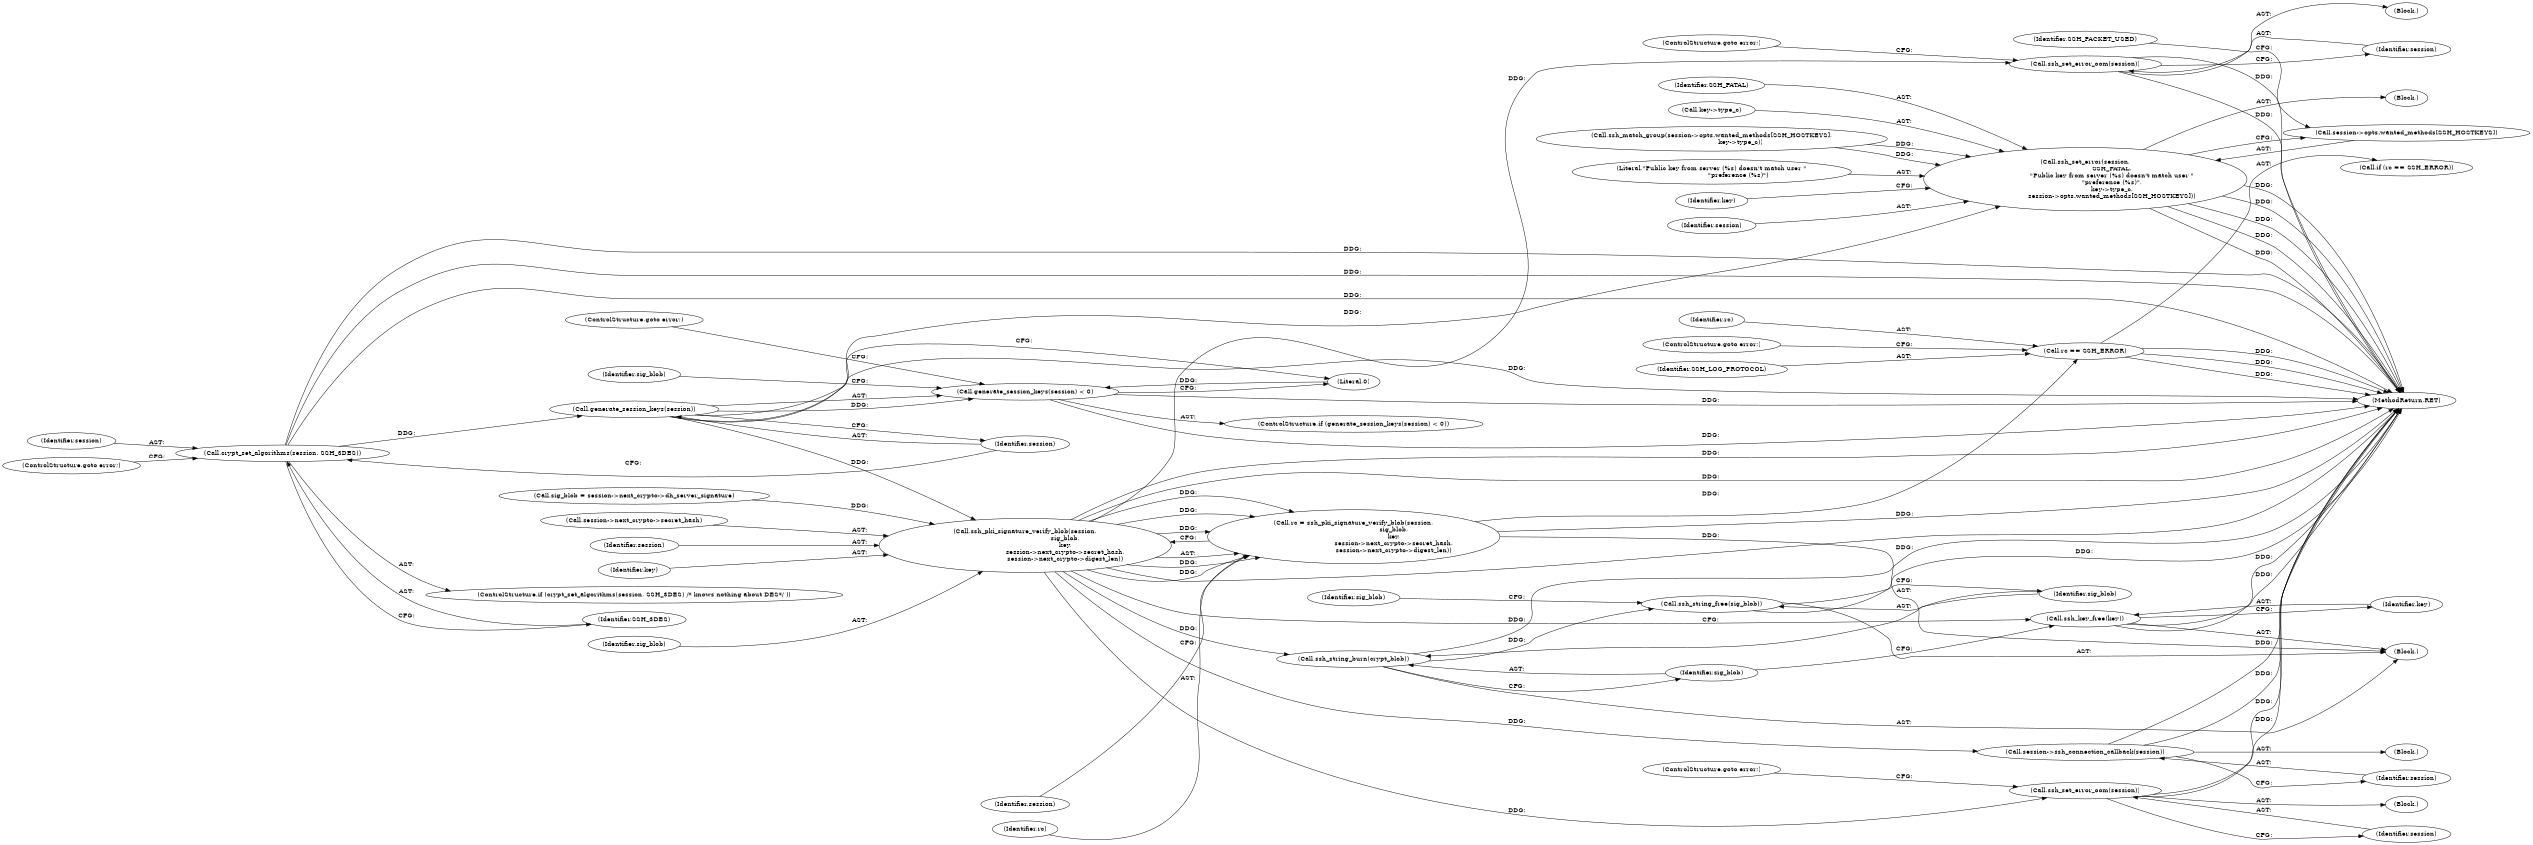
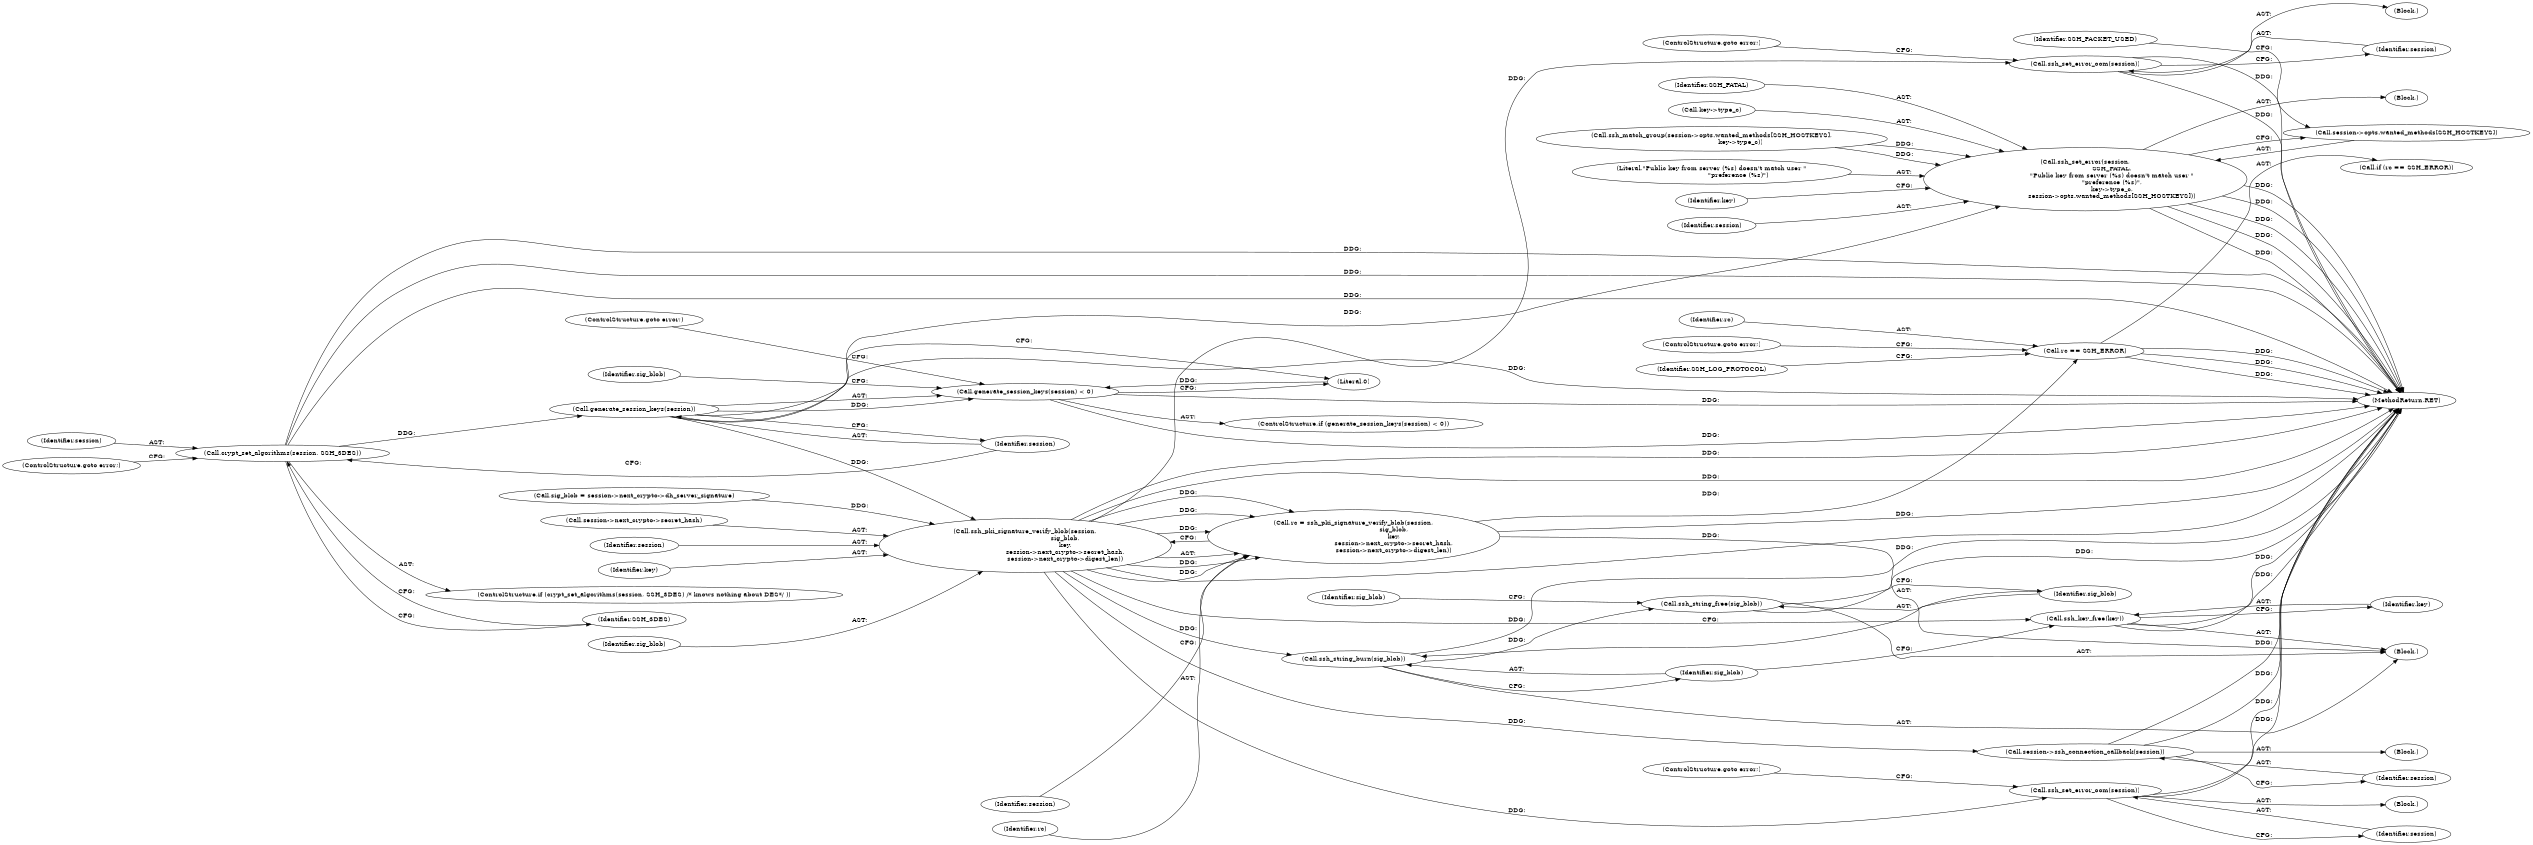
(1906, 356) -> (1906, 356)
(408, 591) -> (408, 591)
(1354, 659) -> (1354, 659)
